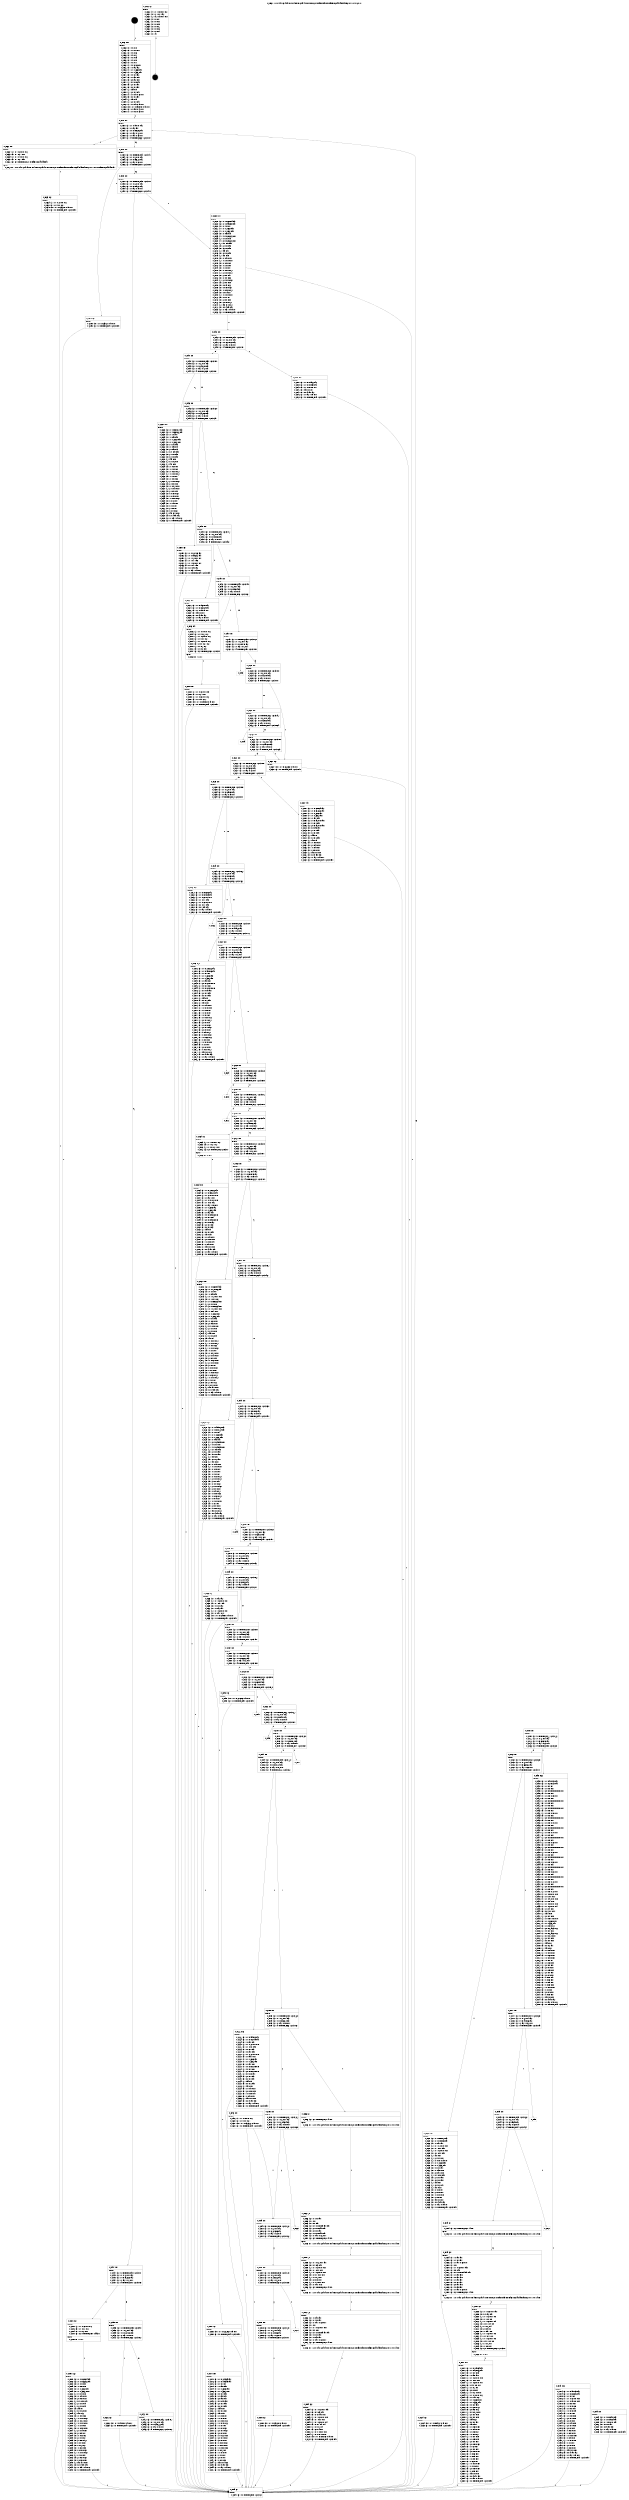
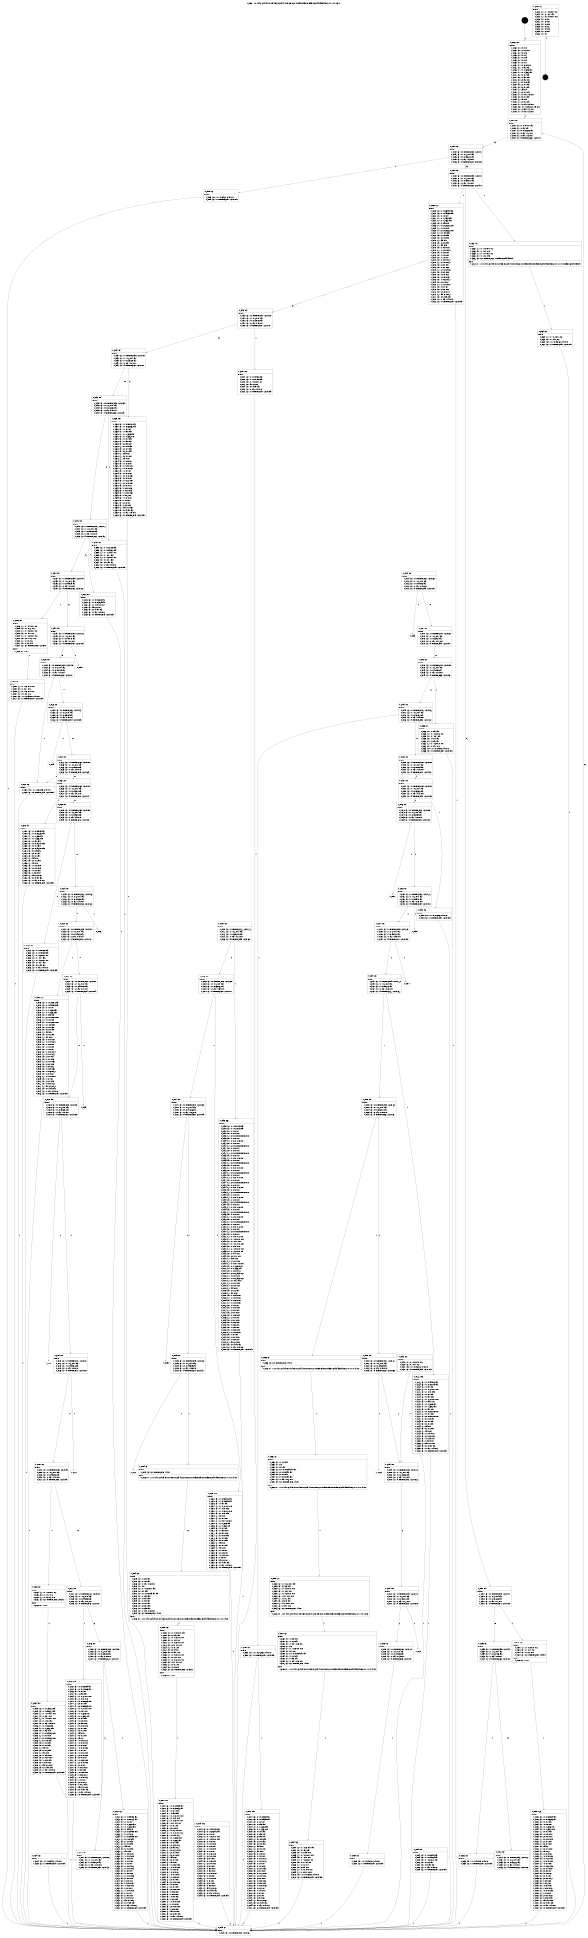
(106, 140) -> (494, 214)
(253, 1338) -> none
